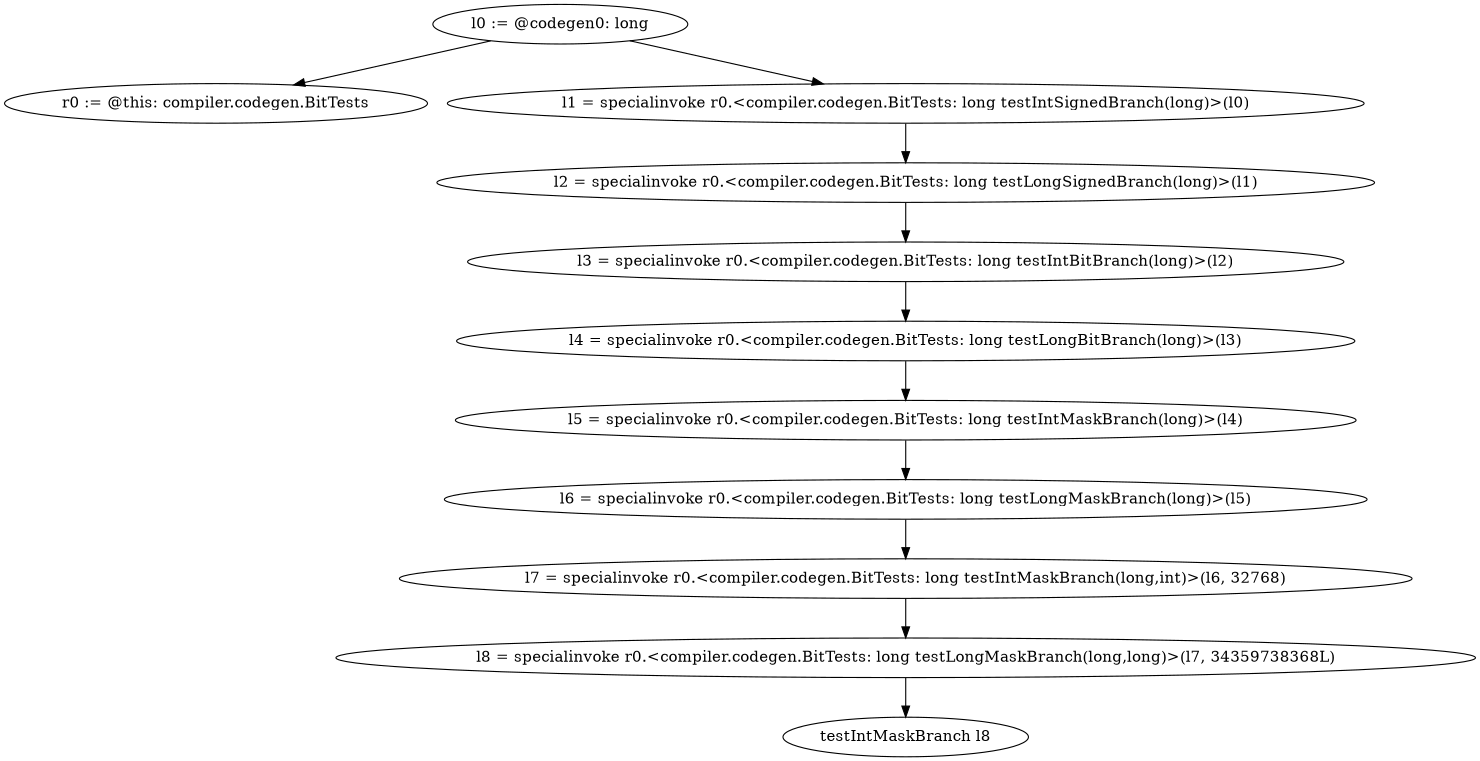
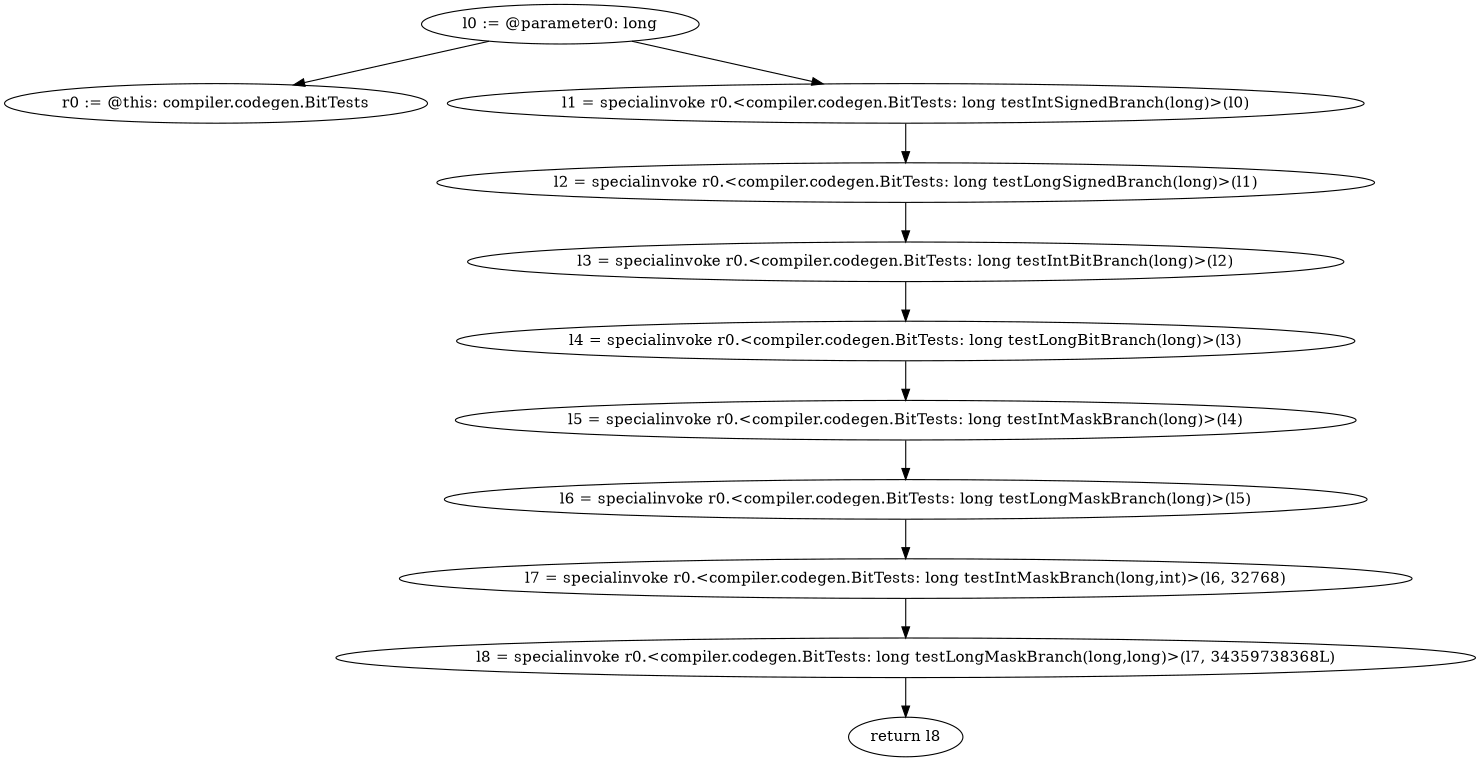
(560, 24) -> (560, 24)
(906, 737) -> (906, 737)
